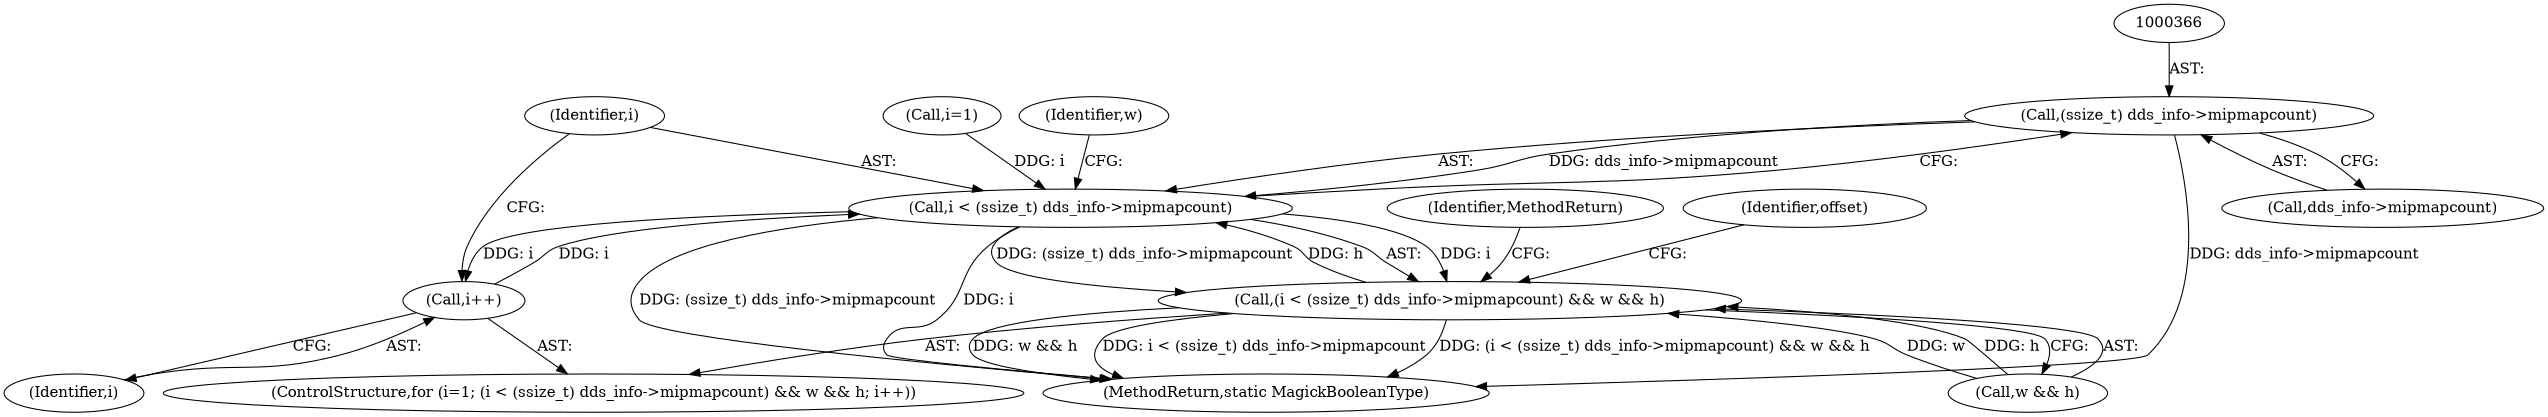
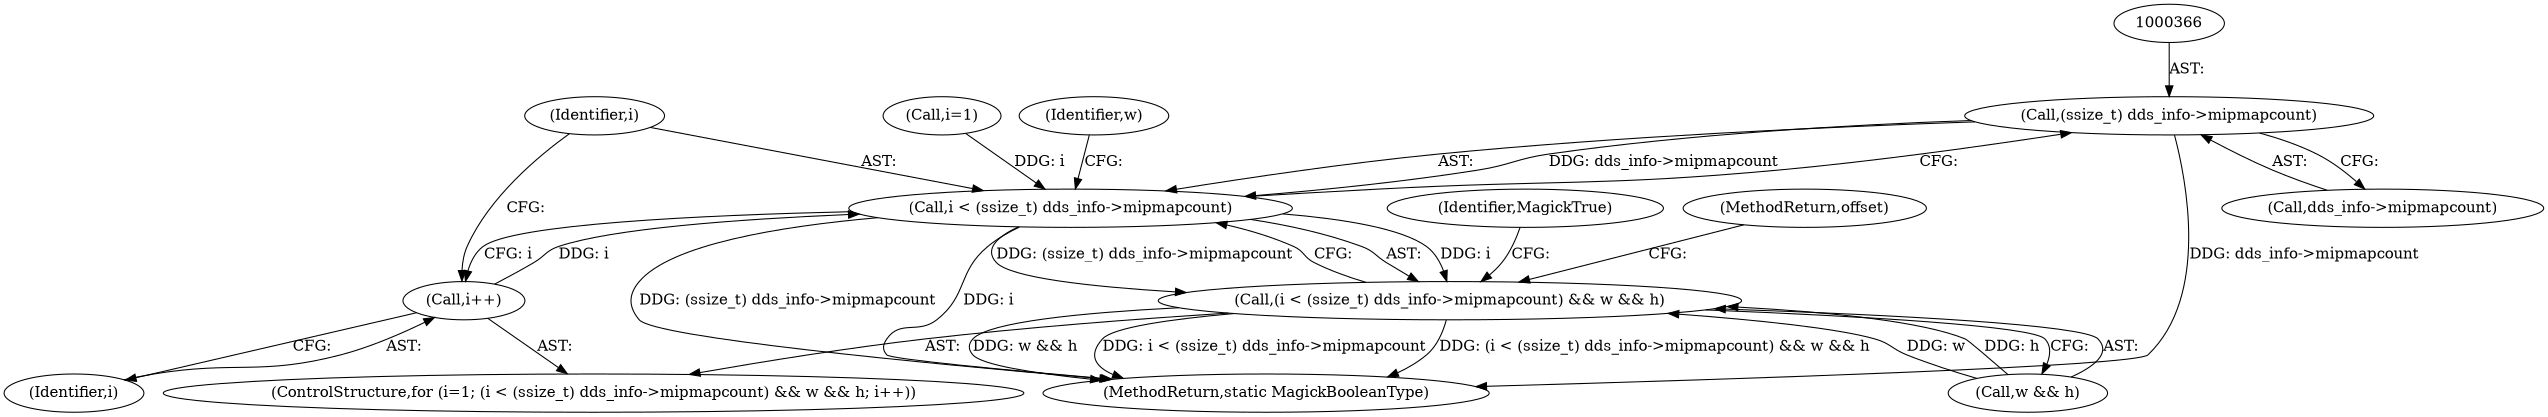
(1525, 208) -> (1525, 208)
(1805, 208) -> (1805, 208)
(509, 254) -> (509, 254)
(1336, 254) -> (1336, 254)
